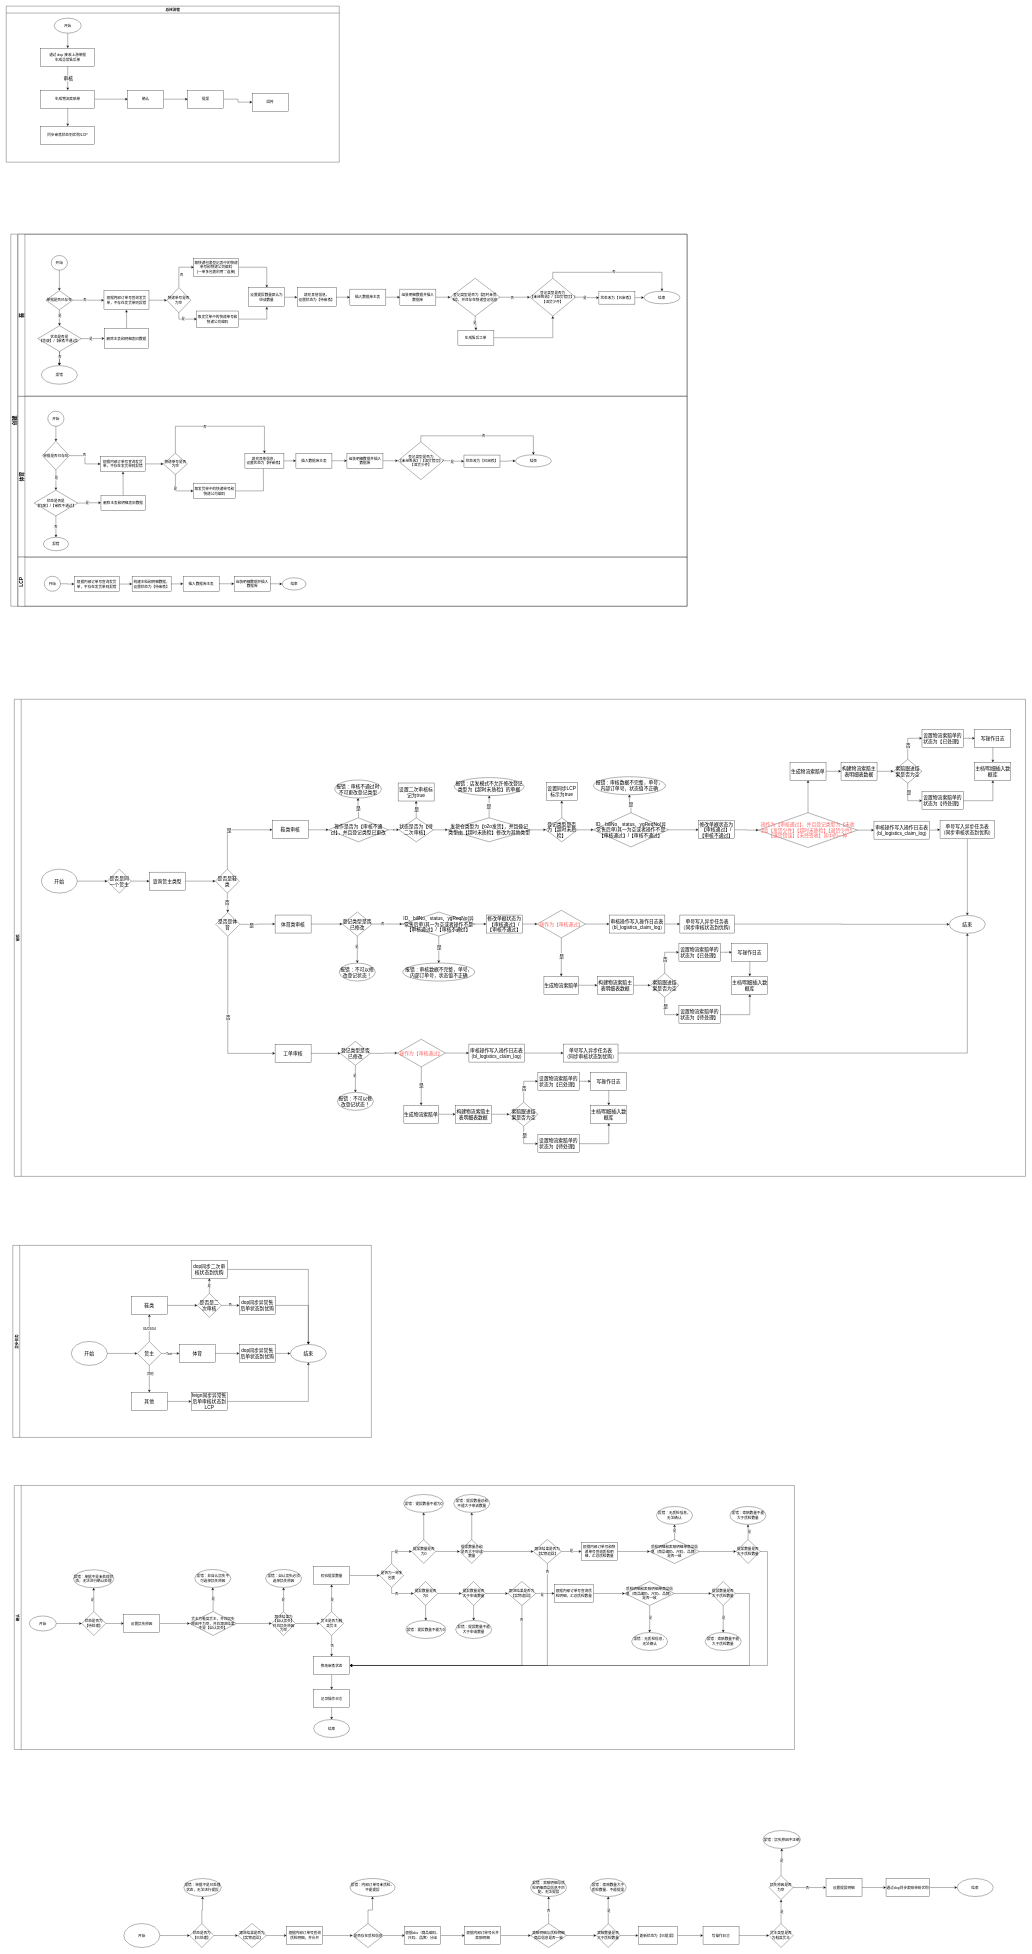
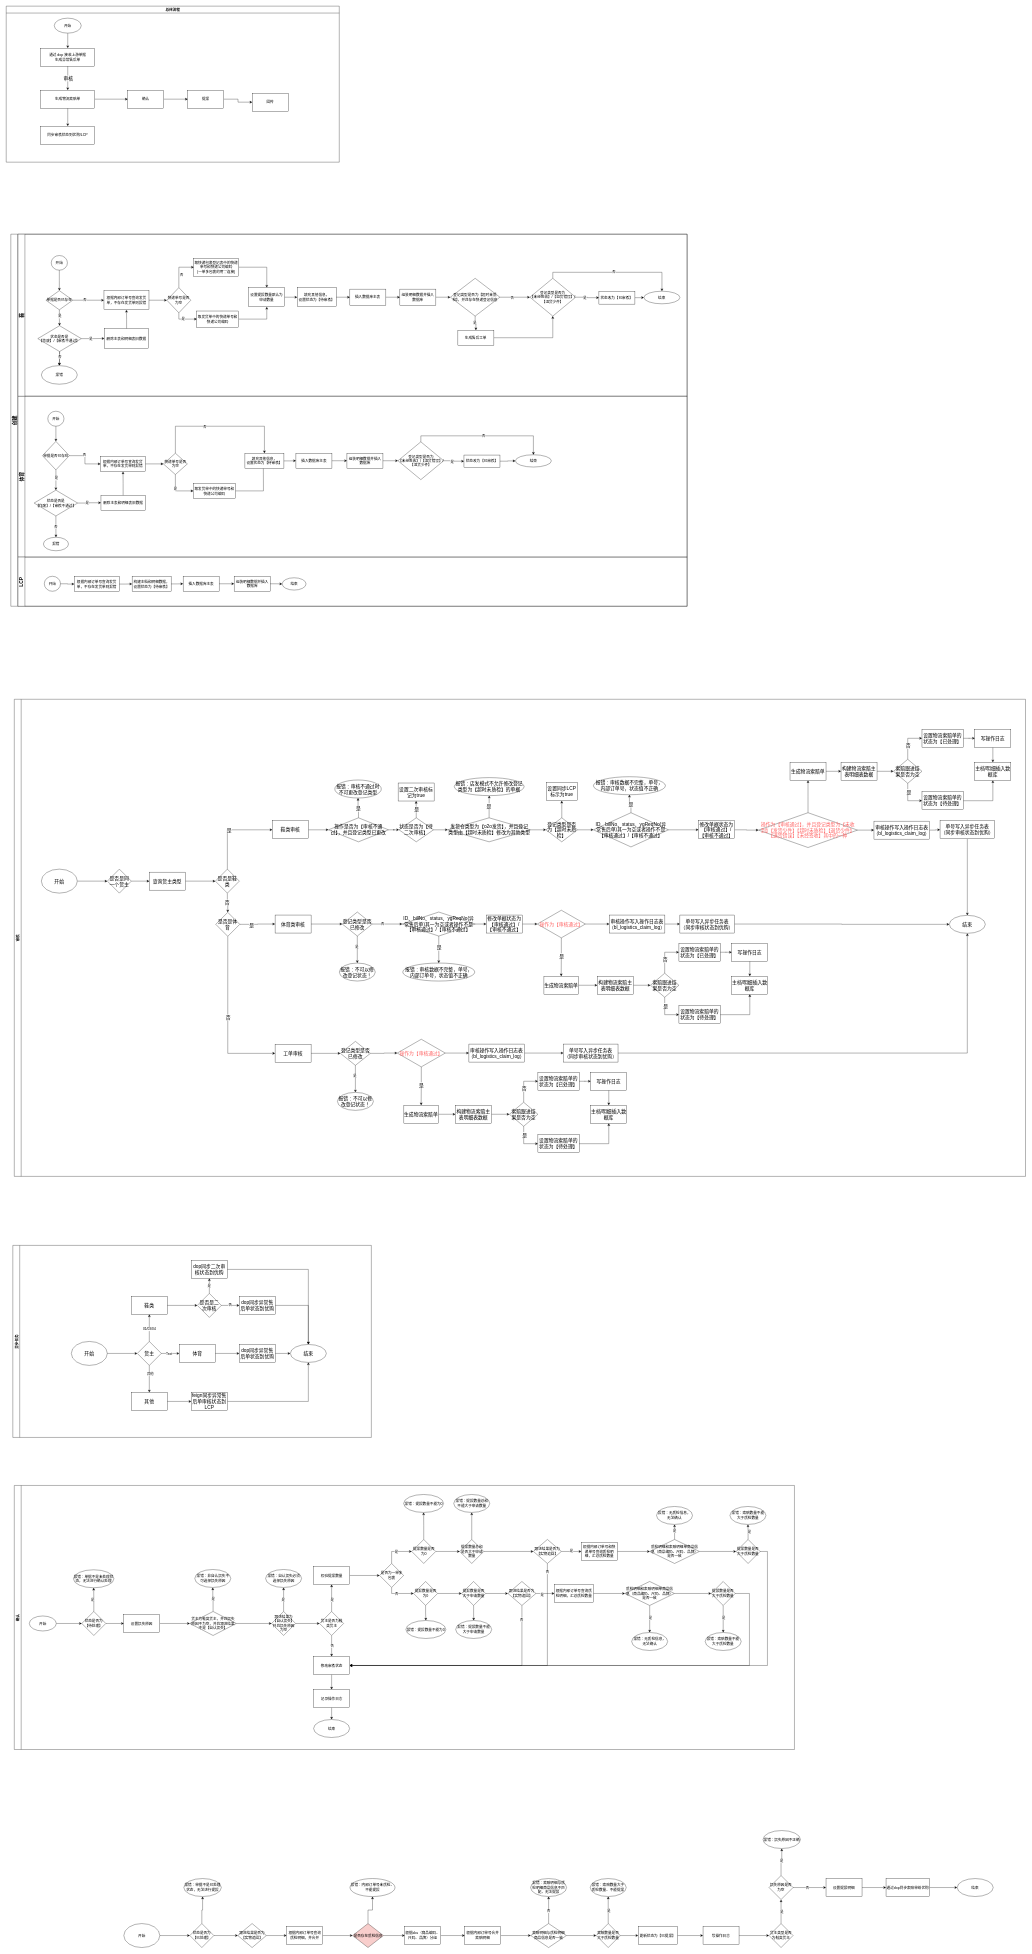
(368, 1935) -> (368, 1935)
